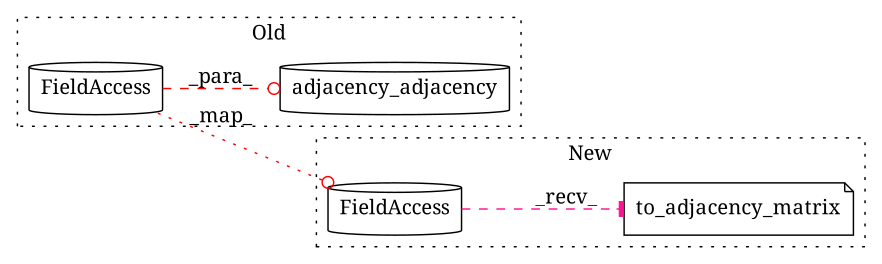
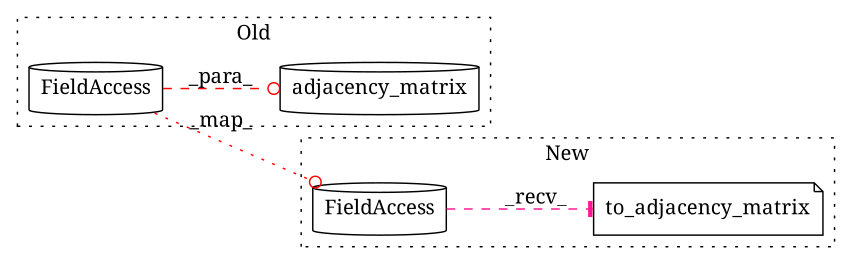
(395, 89) -> (380, 89)
